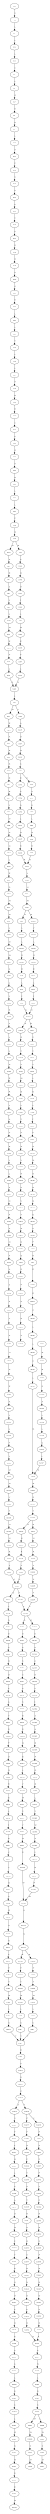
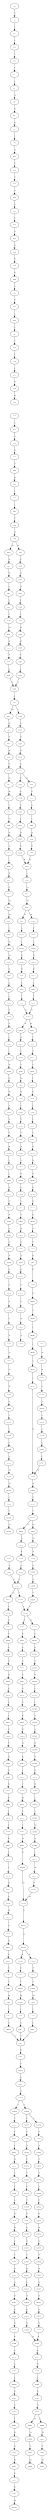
(15, 408) -> none
(9, 1545) -> none
